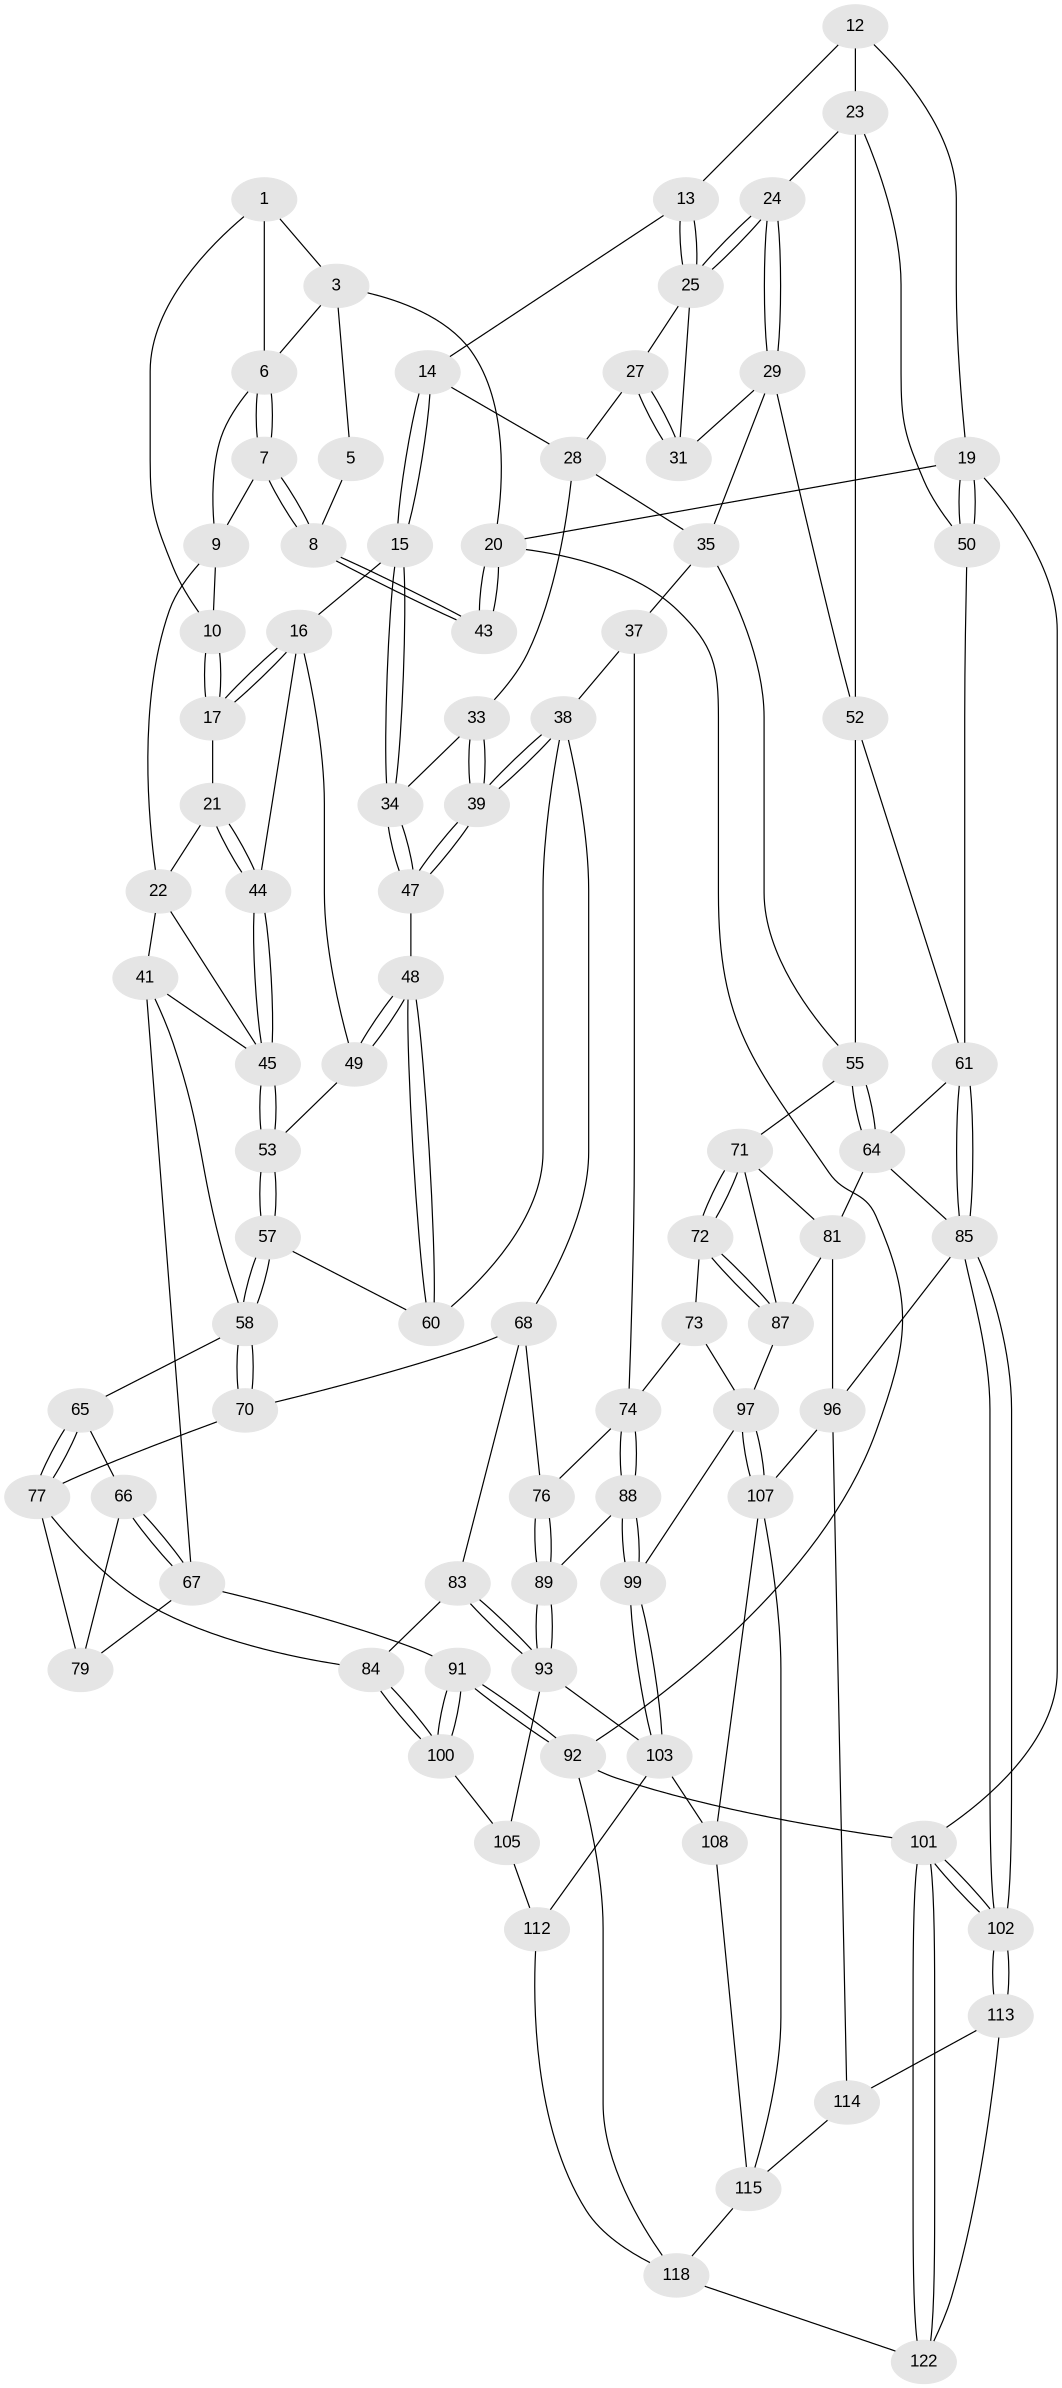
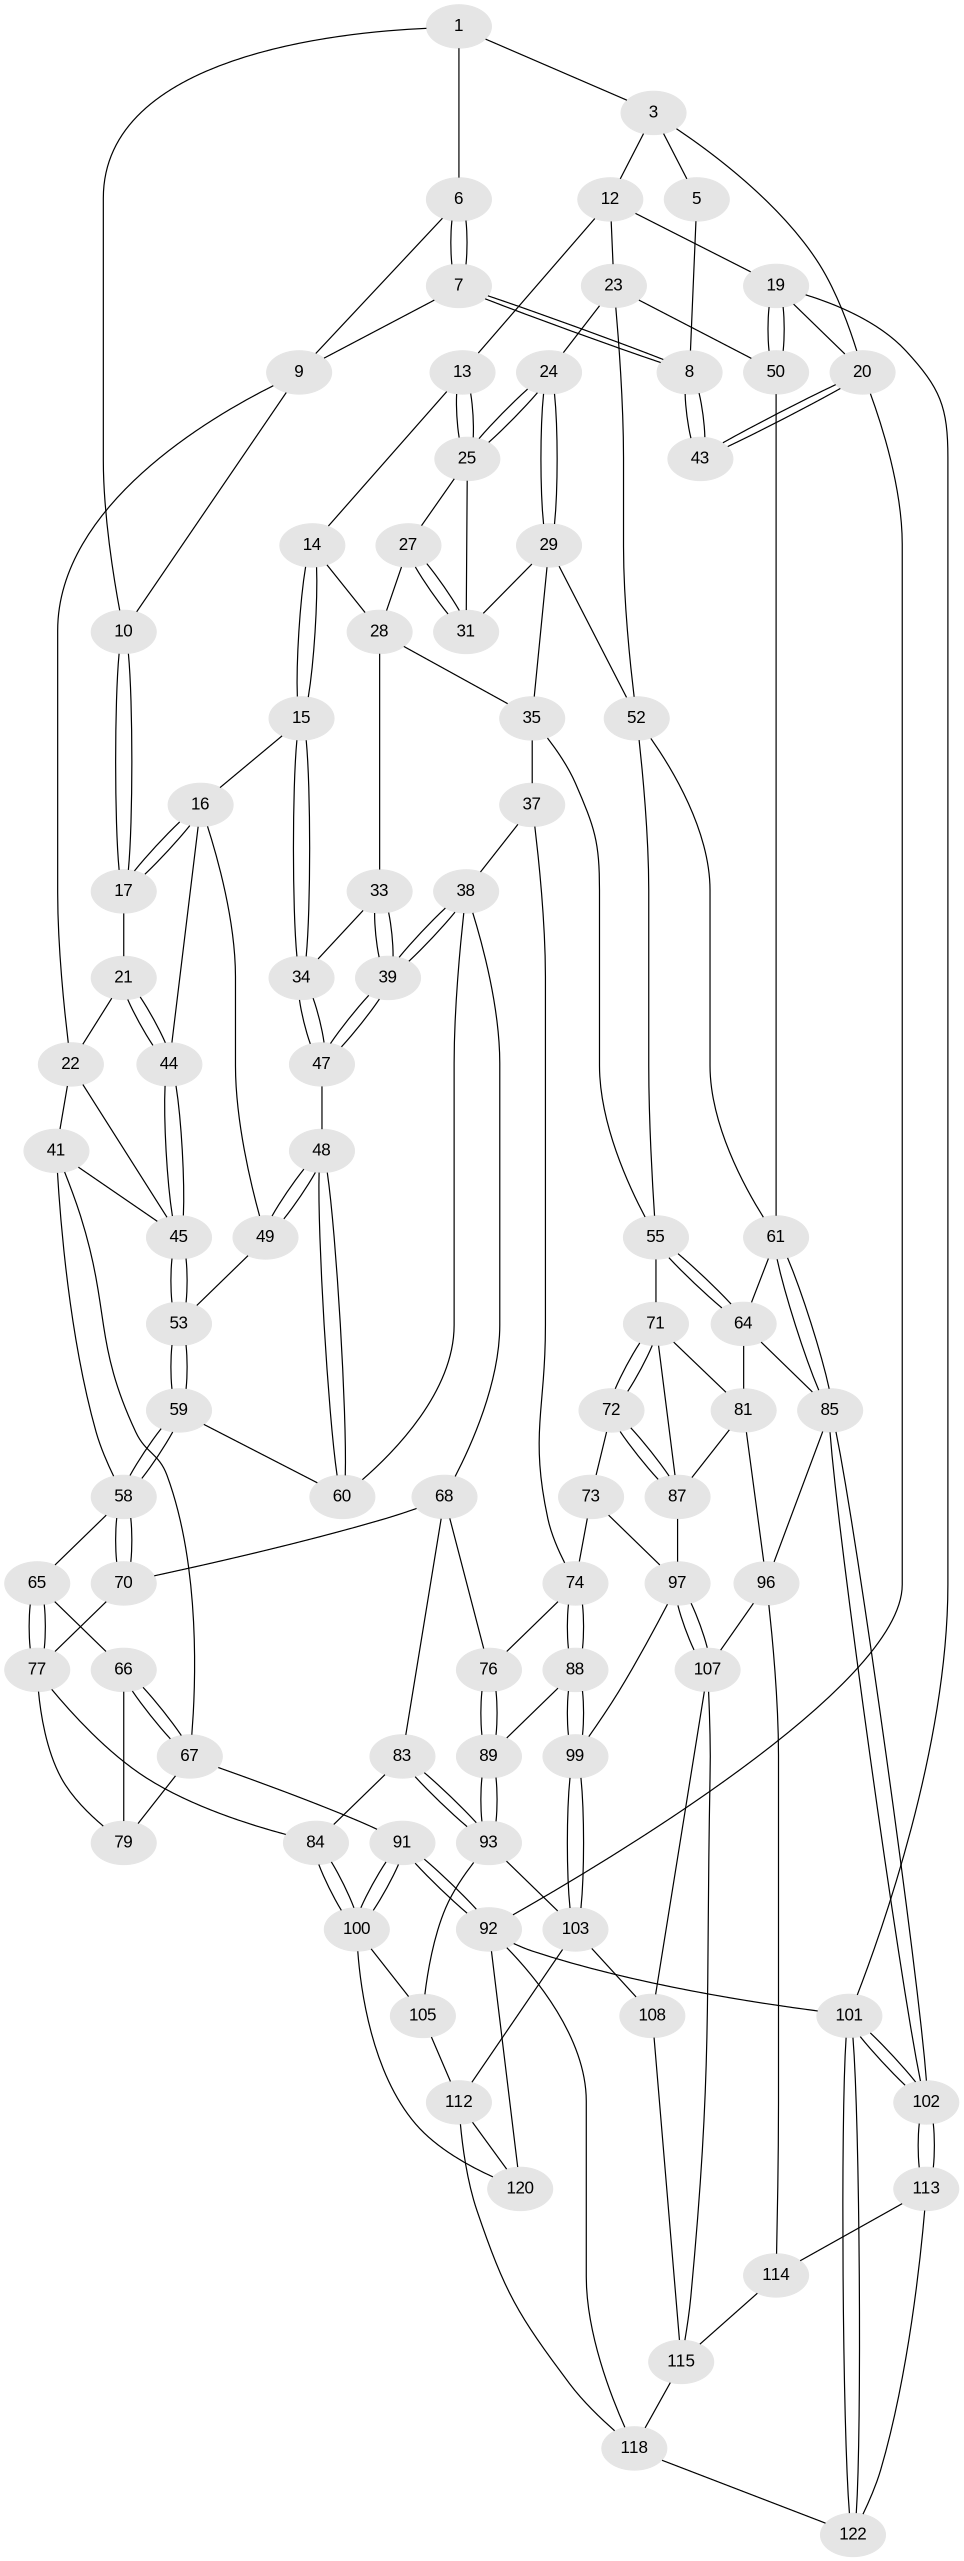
(300, 329) -> (632, 156)
(268, 1237) -> (179, 1410)
none -> (520, 2189)
